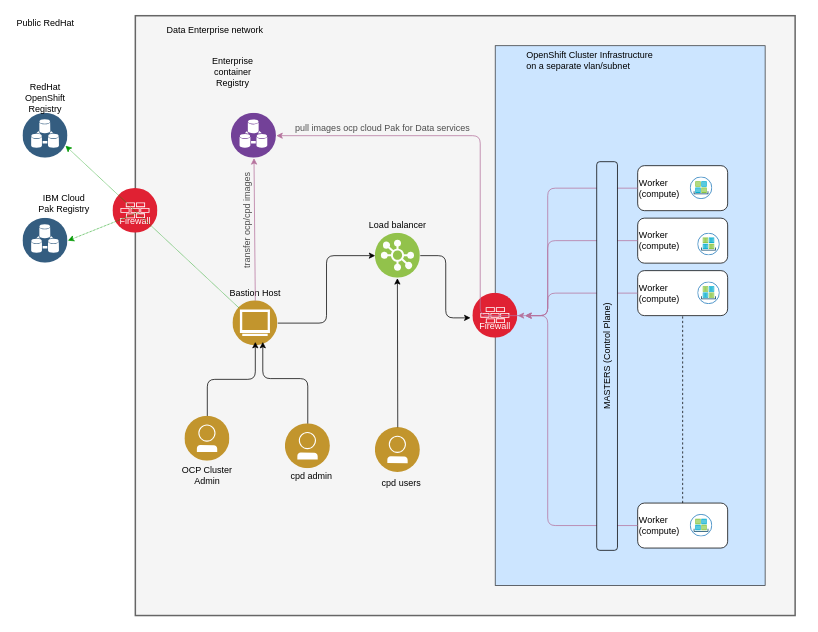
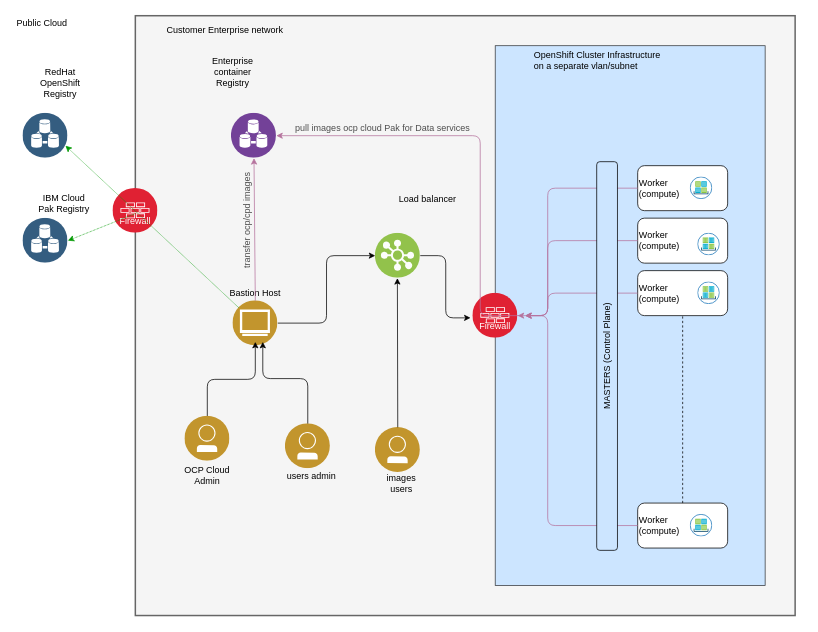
(46, 23) -> (42, 23)
(221, 30) -> (231, 30)
(619, 60) -> (627, 60)
(45, 98) -> (60, 83)
(398, 225) -> (428, 199)
(207, 475) -> (207, 475)
(312, 476) -> (312, 476)
(402, 483) -> (402, 483)
